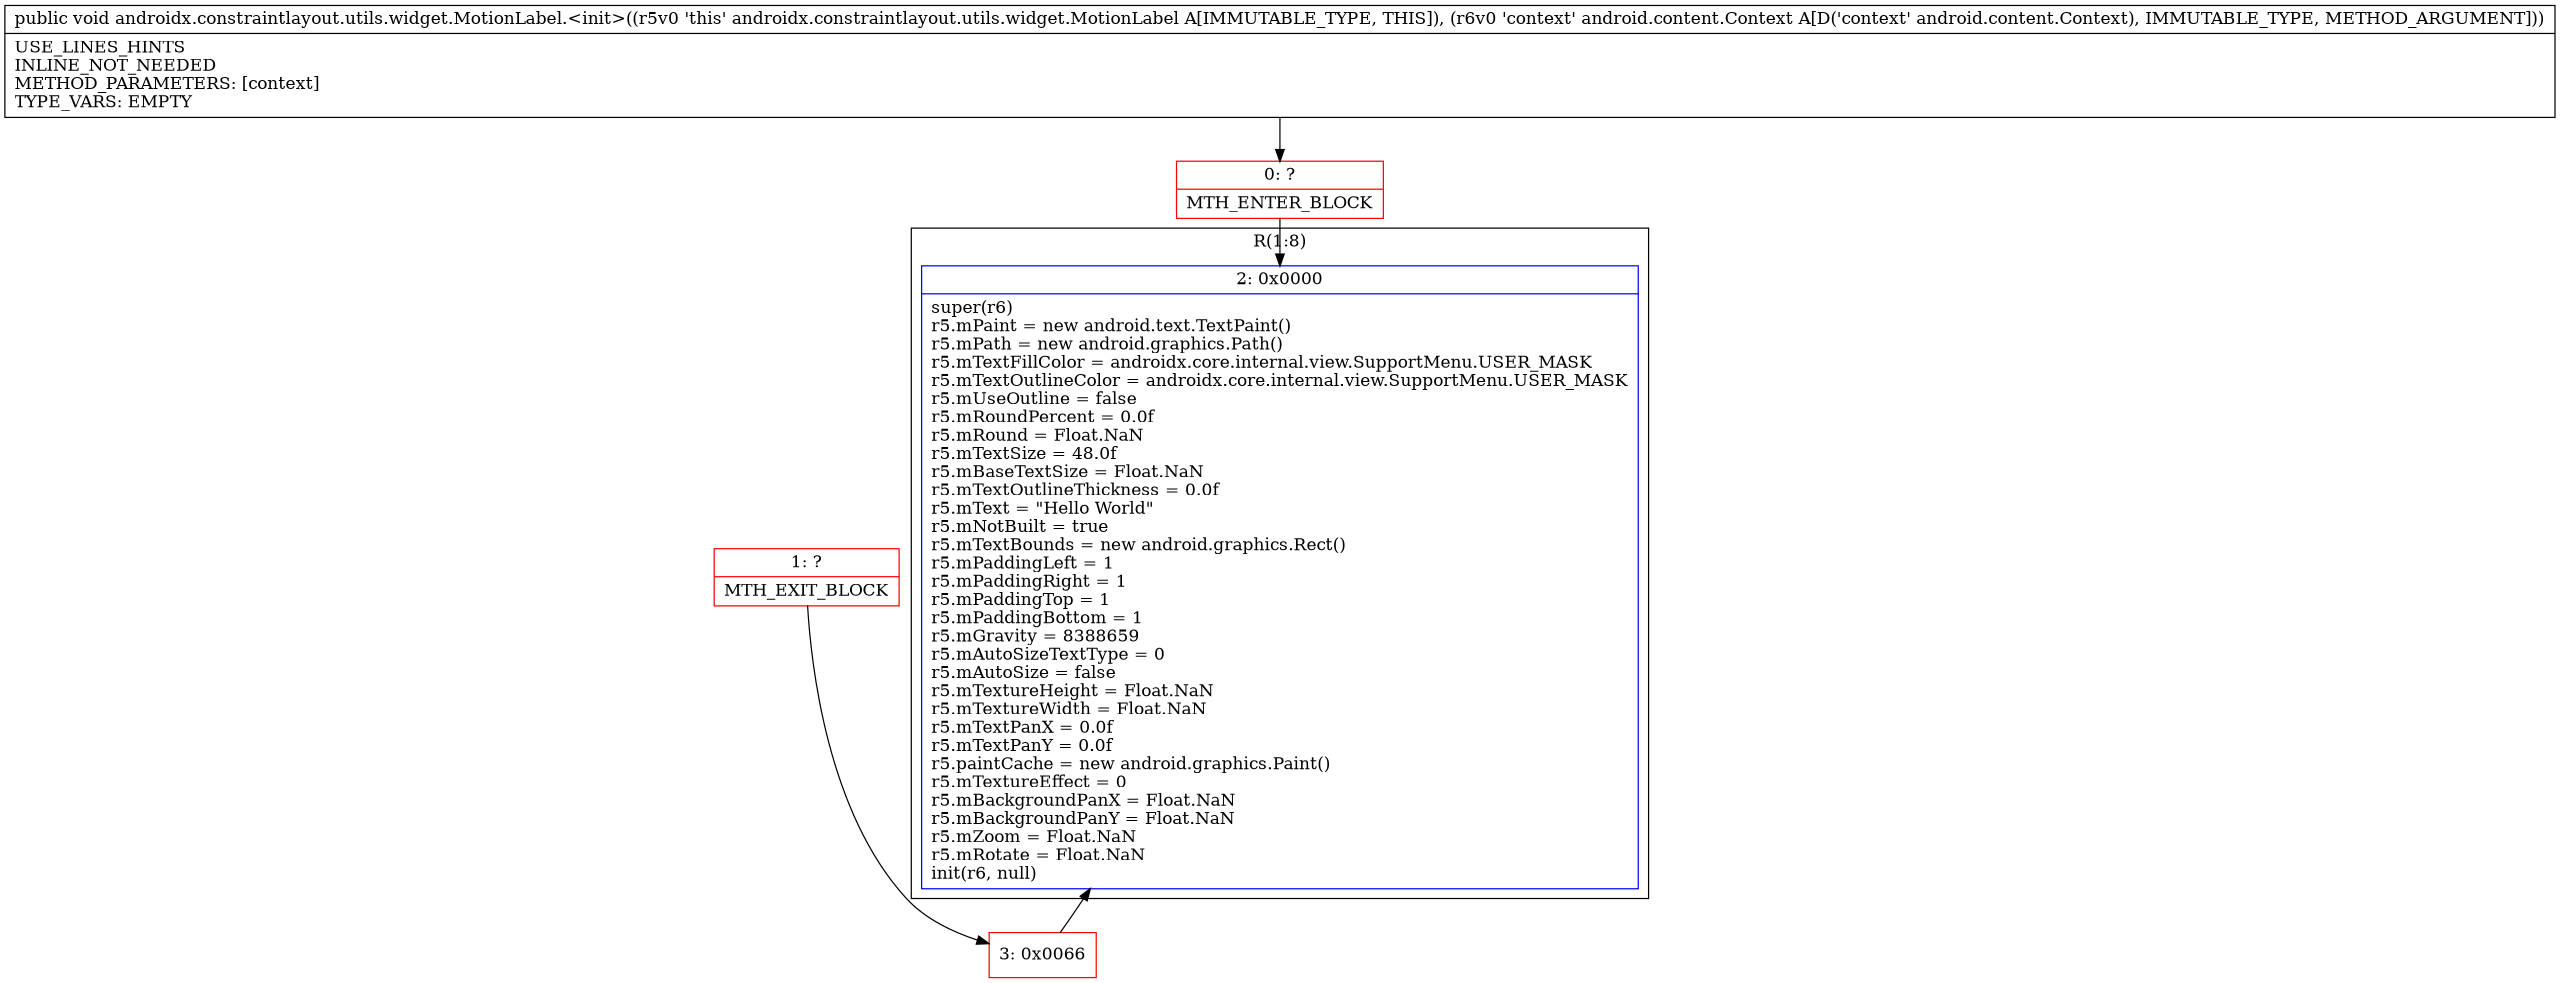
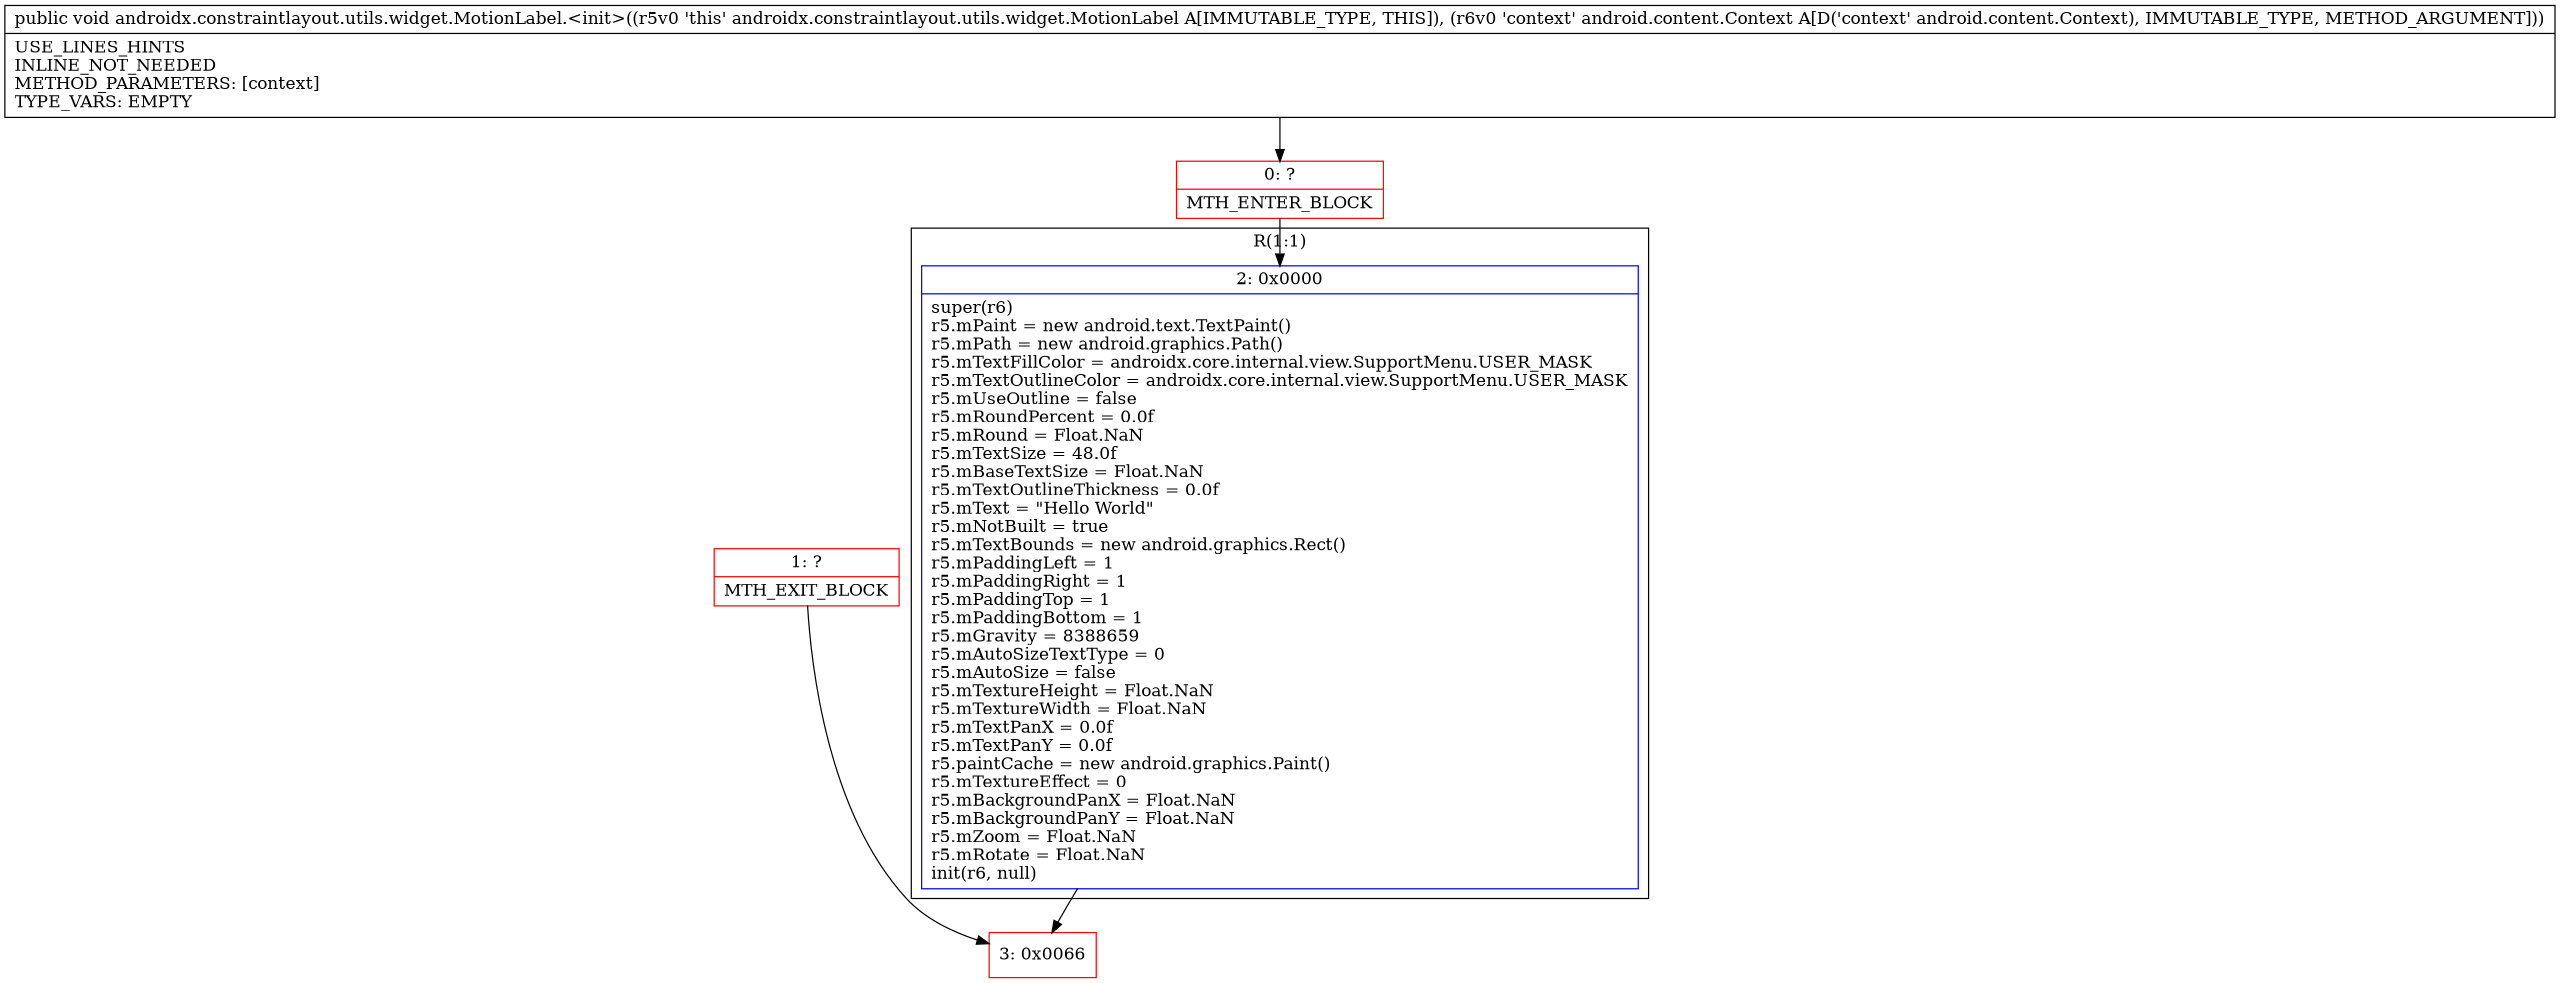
(1280, 242) -> (1280, 242)
(1072, 916) -> (1067, 906)
